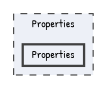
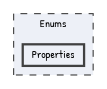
(53, 24) -> (53, 24)
